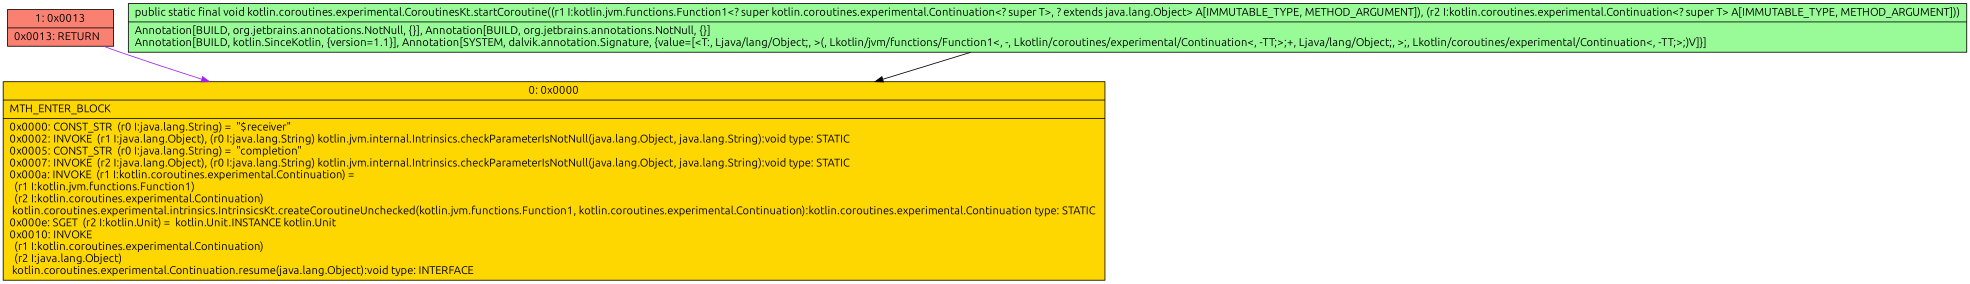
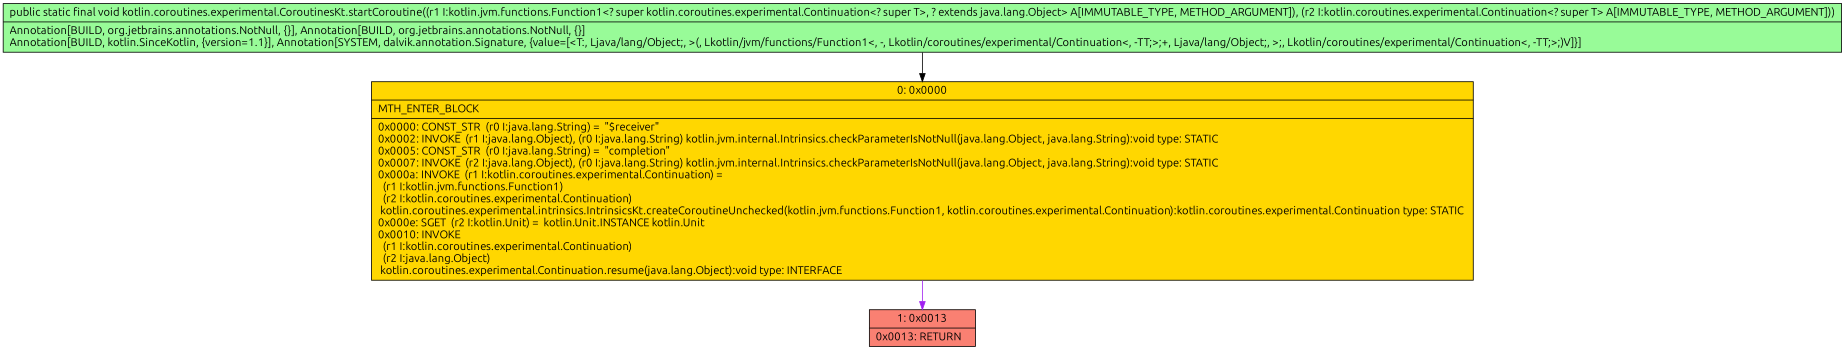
(153, 63) -> (922, 291)
